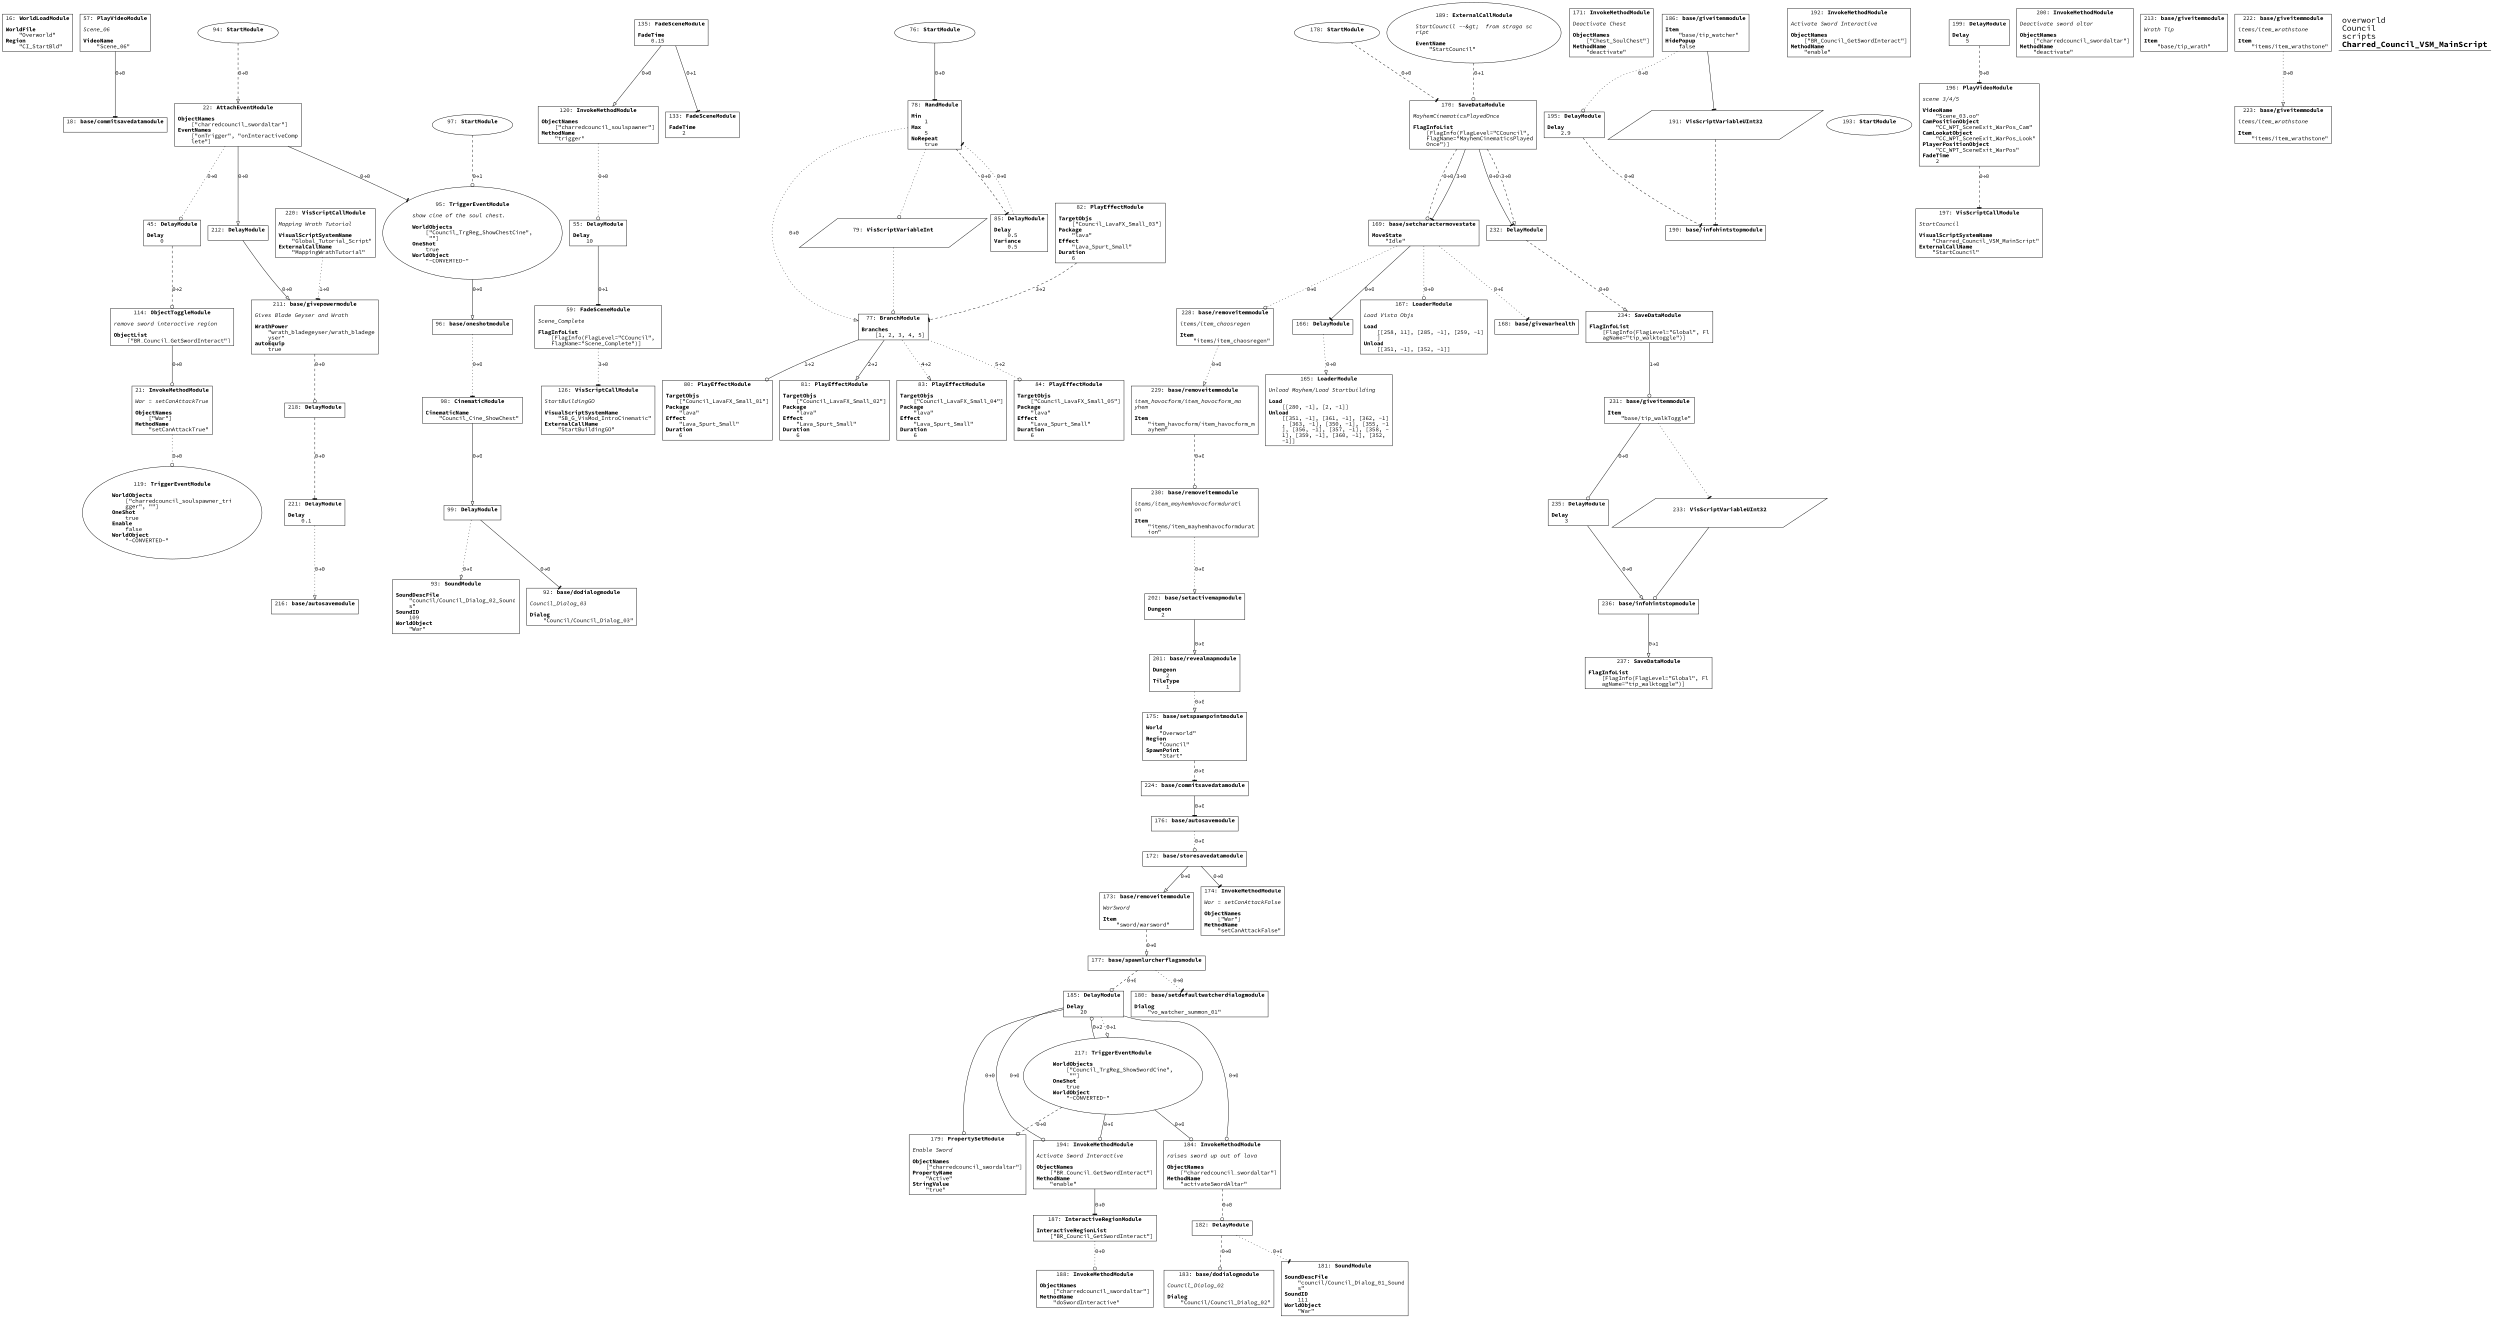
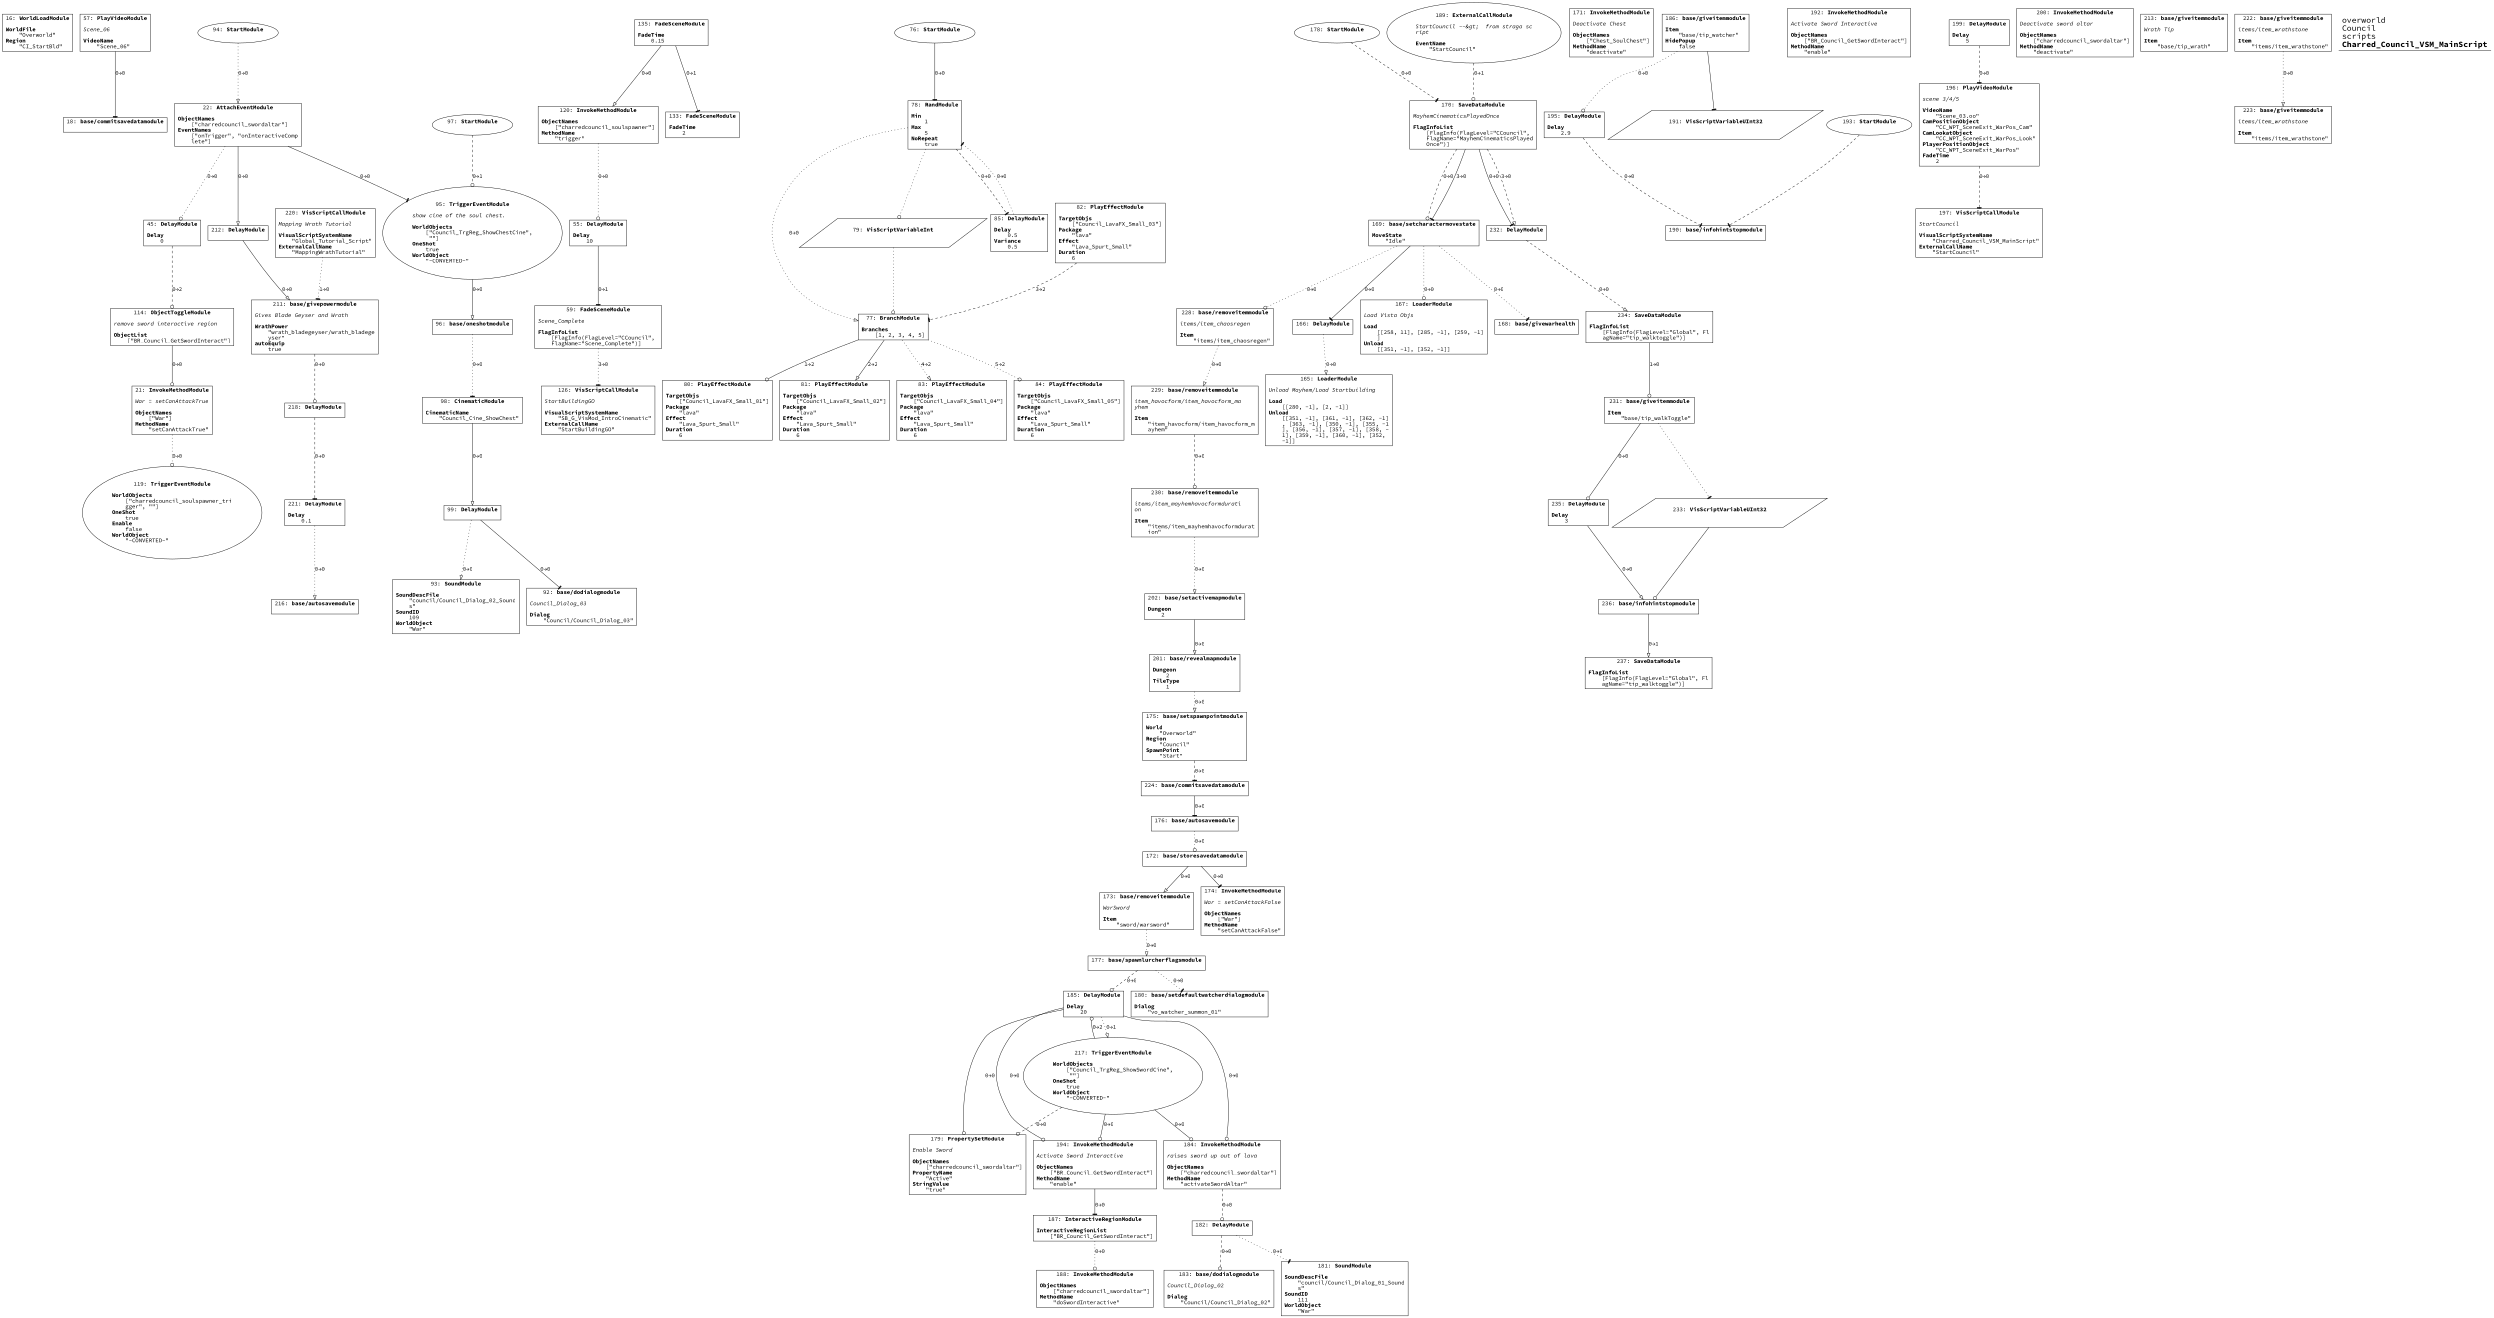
(238, 71) -> (238, 71)
(1716, 182) -> (1798, 184)
(1147, 941) -> (1147, 941)
